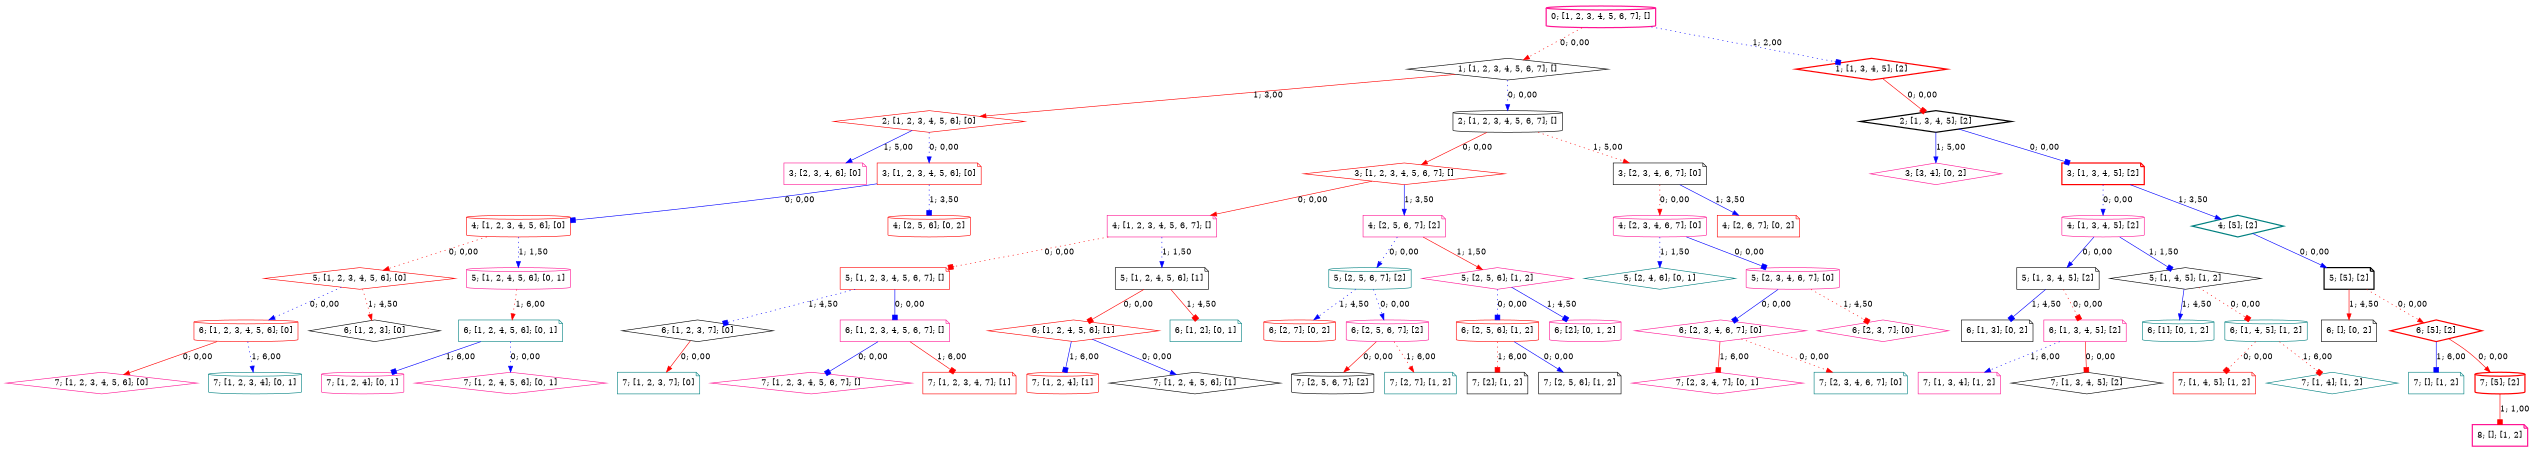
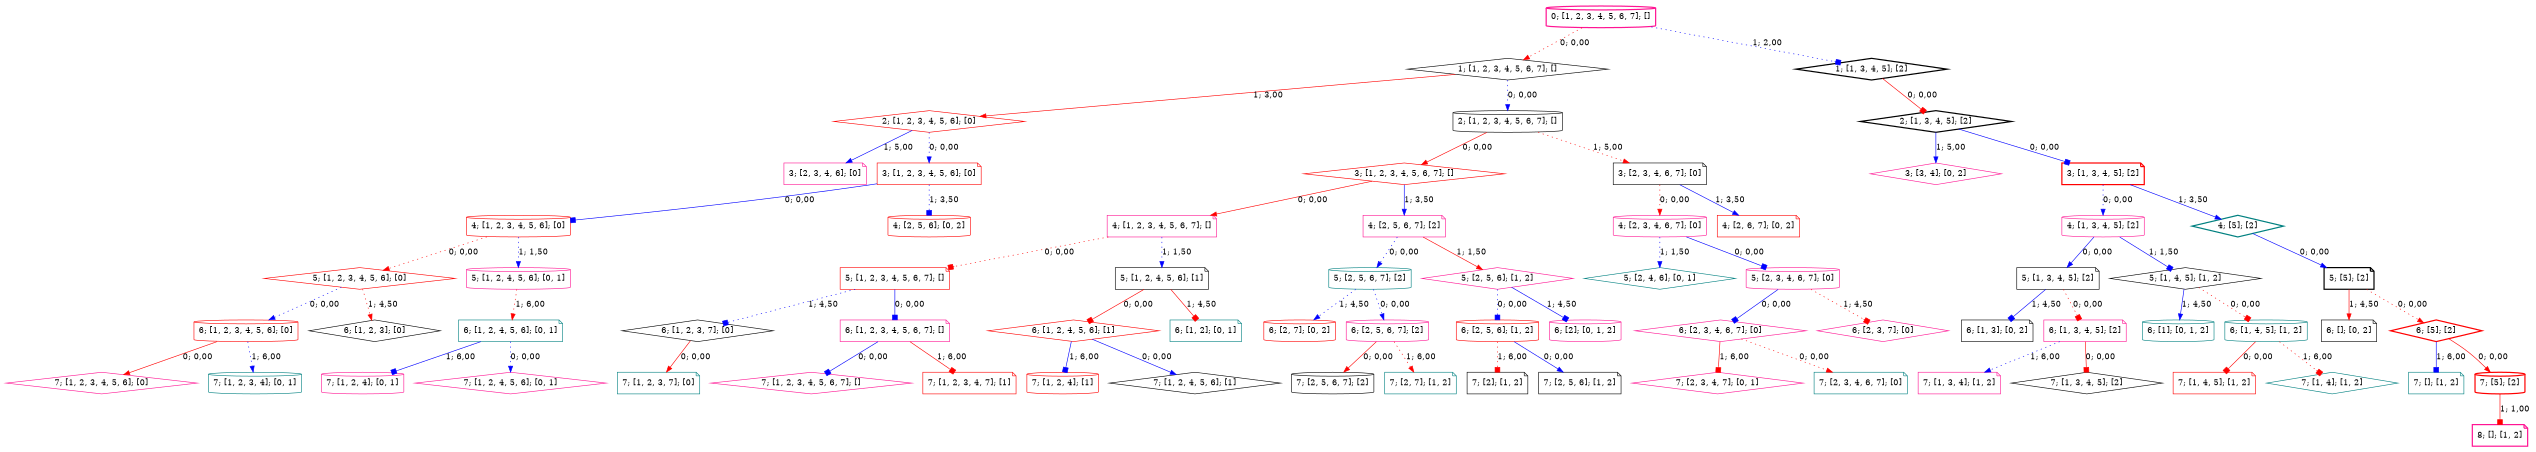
(1872, 69) -> (1872, 69)
(2242, 355) -> (2242, 355)
